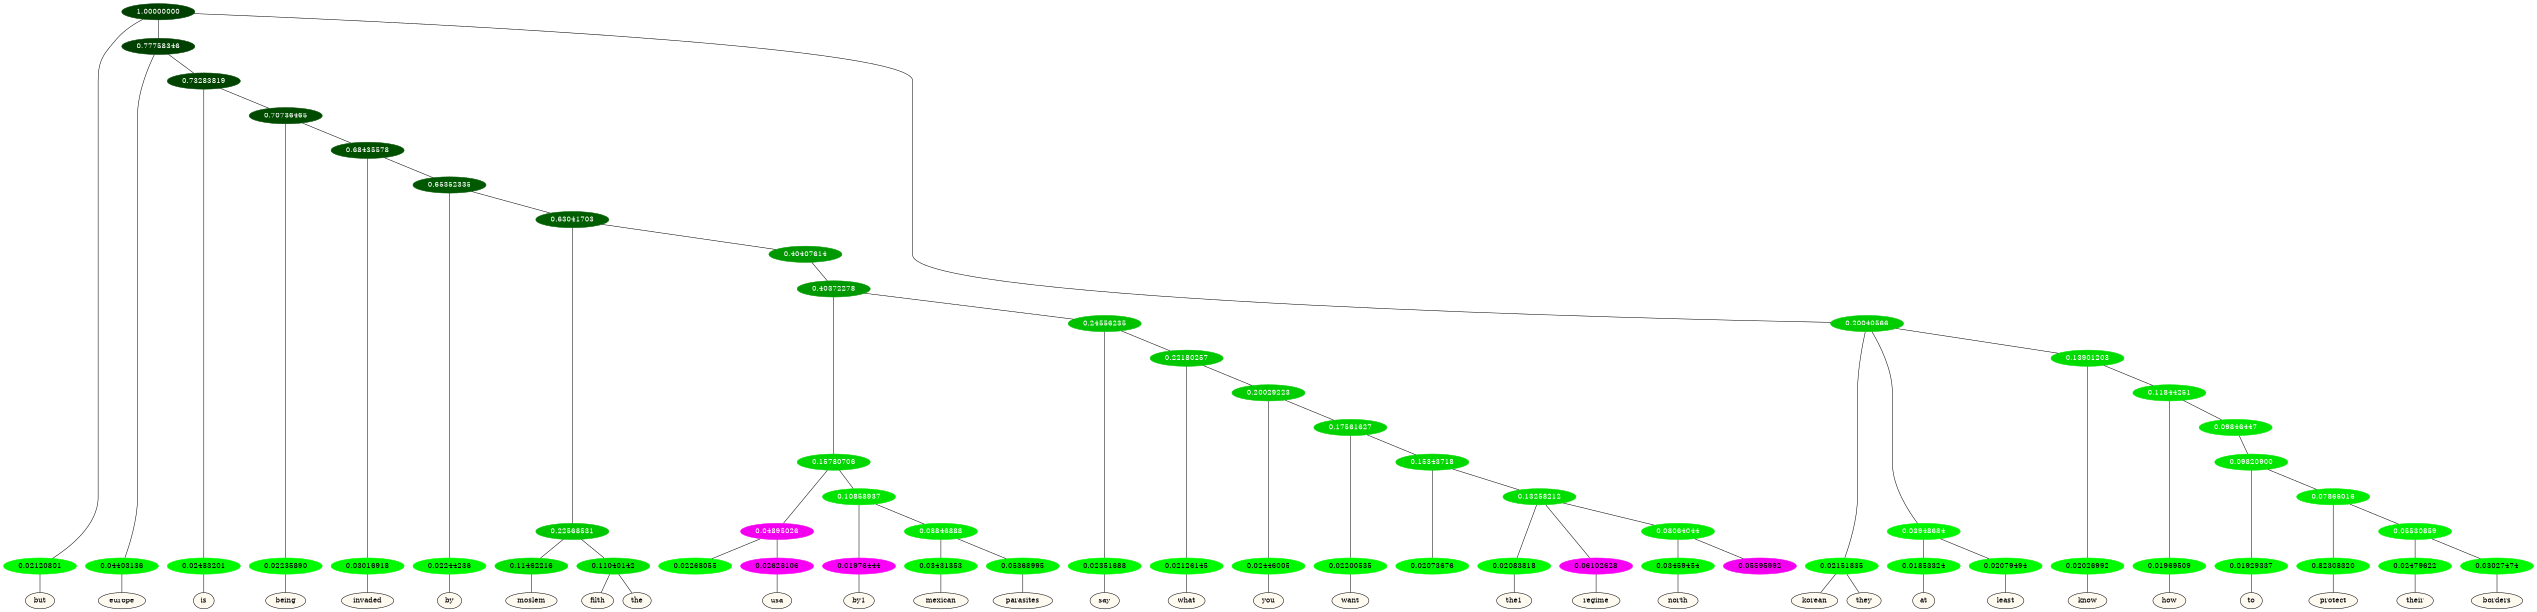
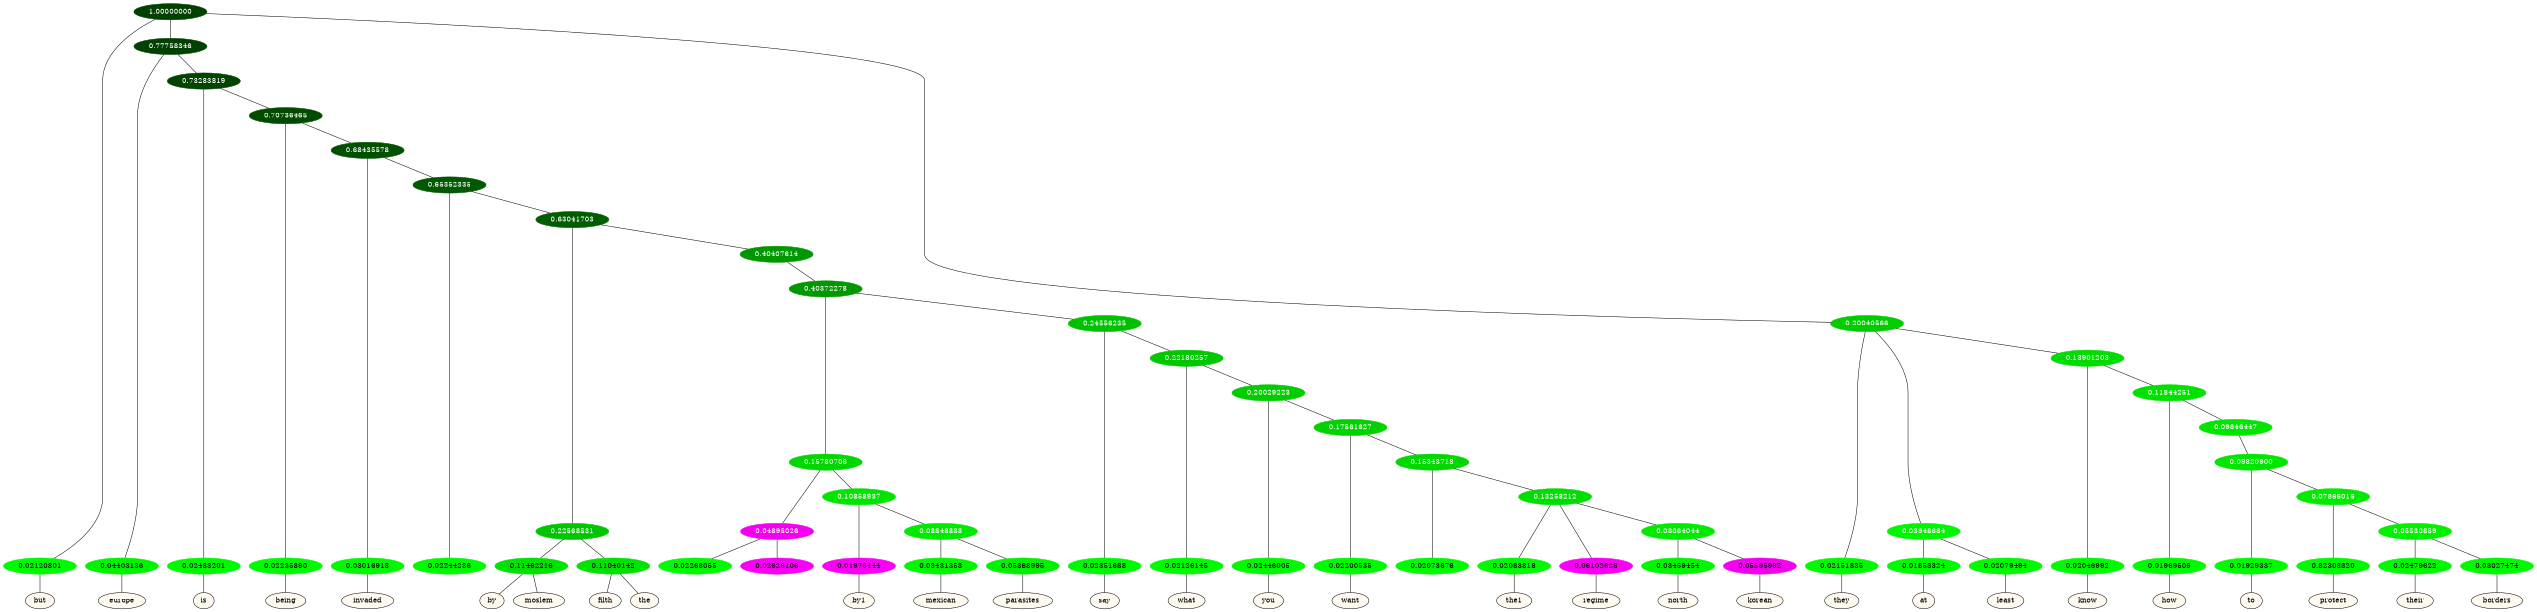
(2087, 566) -> (2087, 566)
(449, 583) -> (511, 584)
(1828, 583) -> (1760, 583)
(777, 601) -> none
